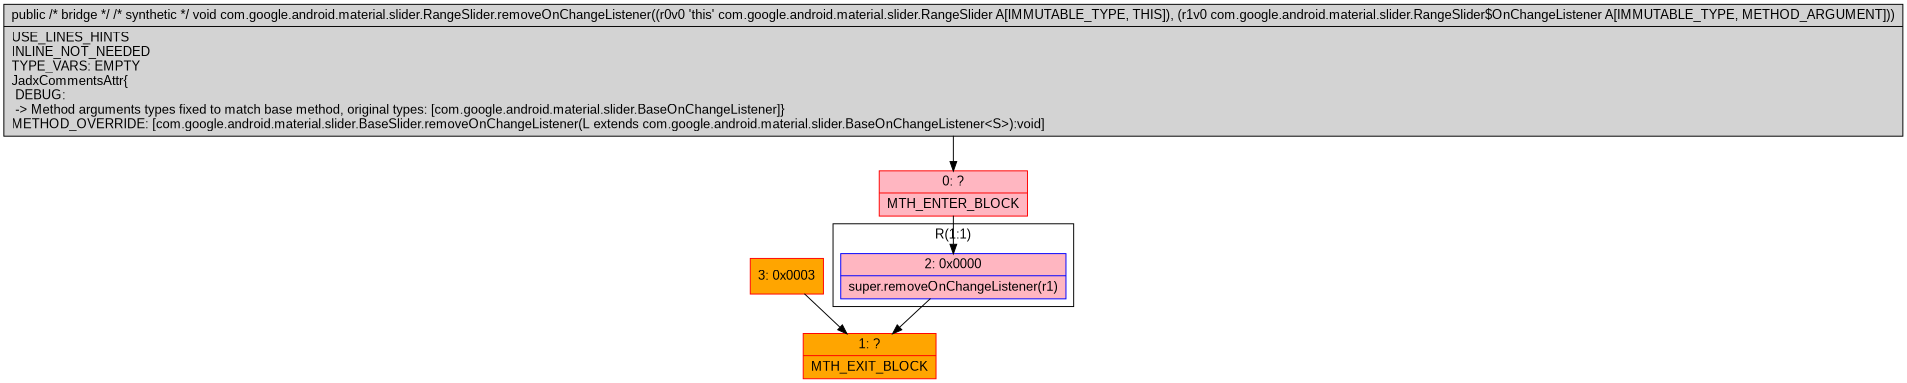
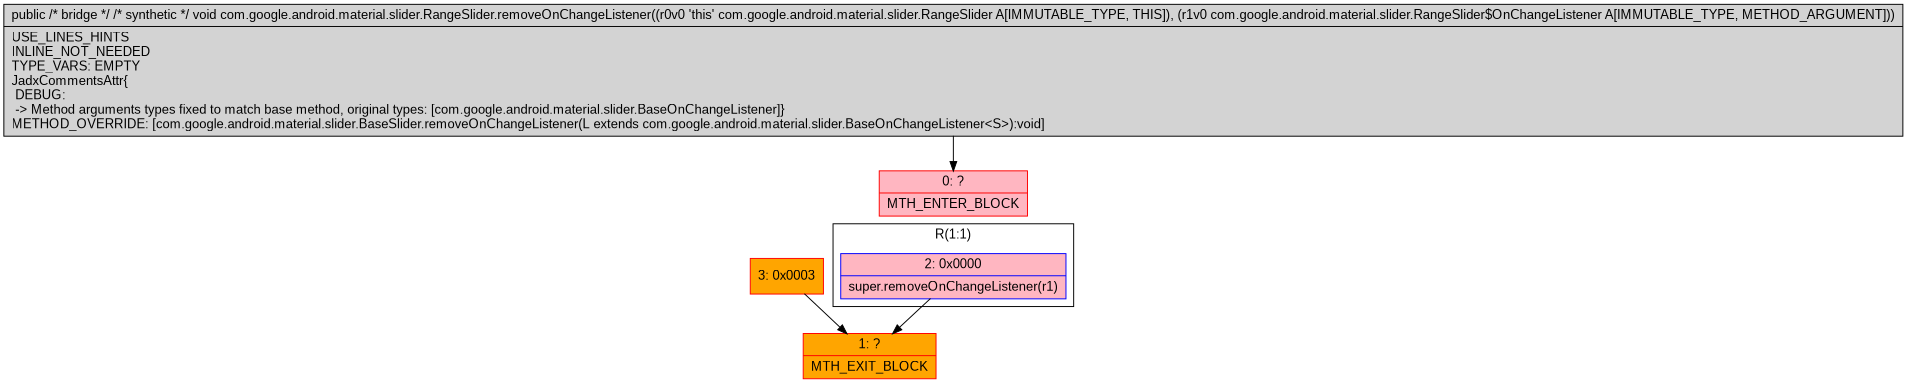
(953, 230) -> none
